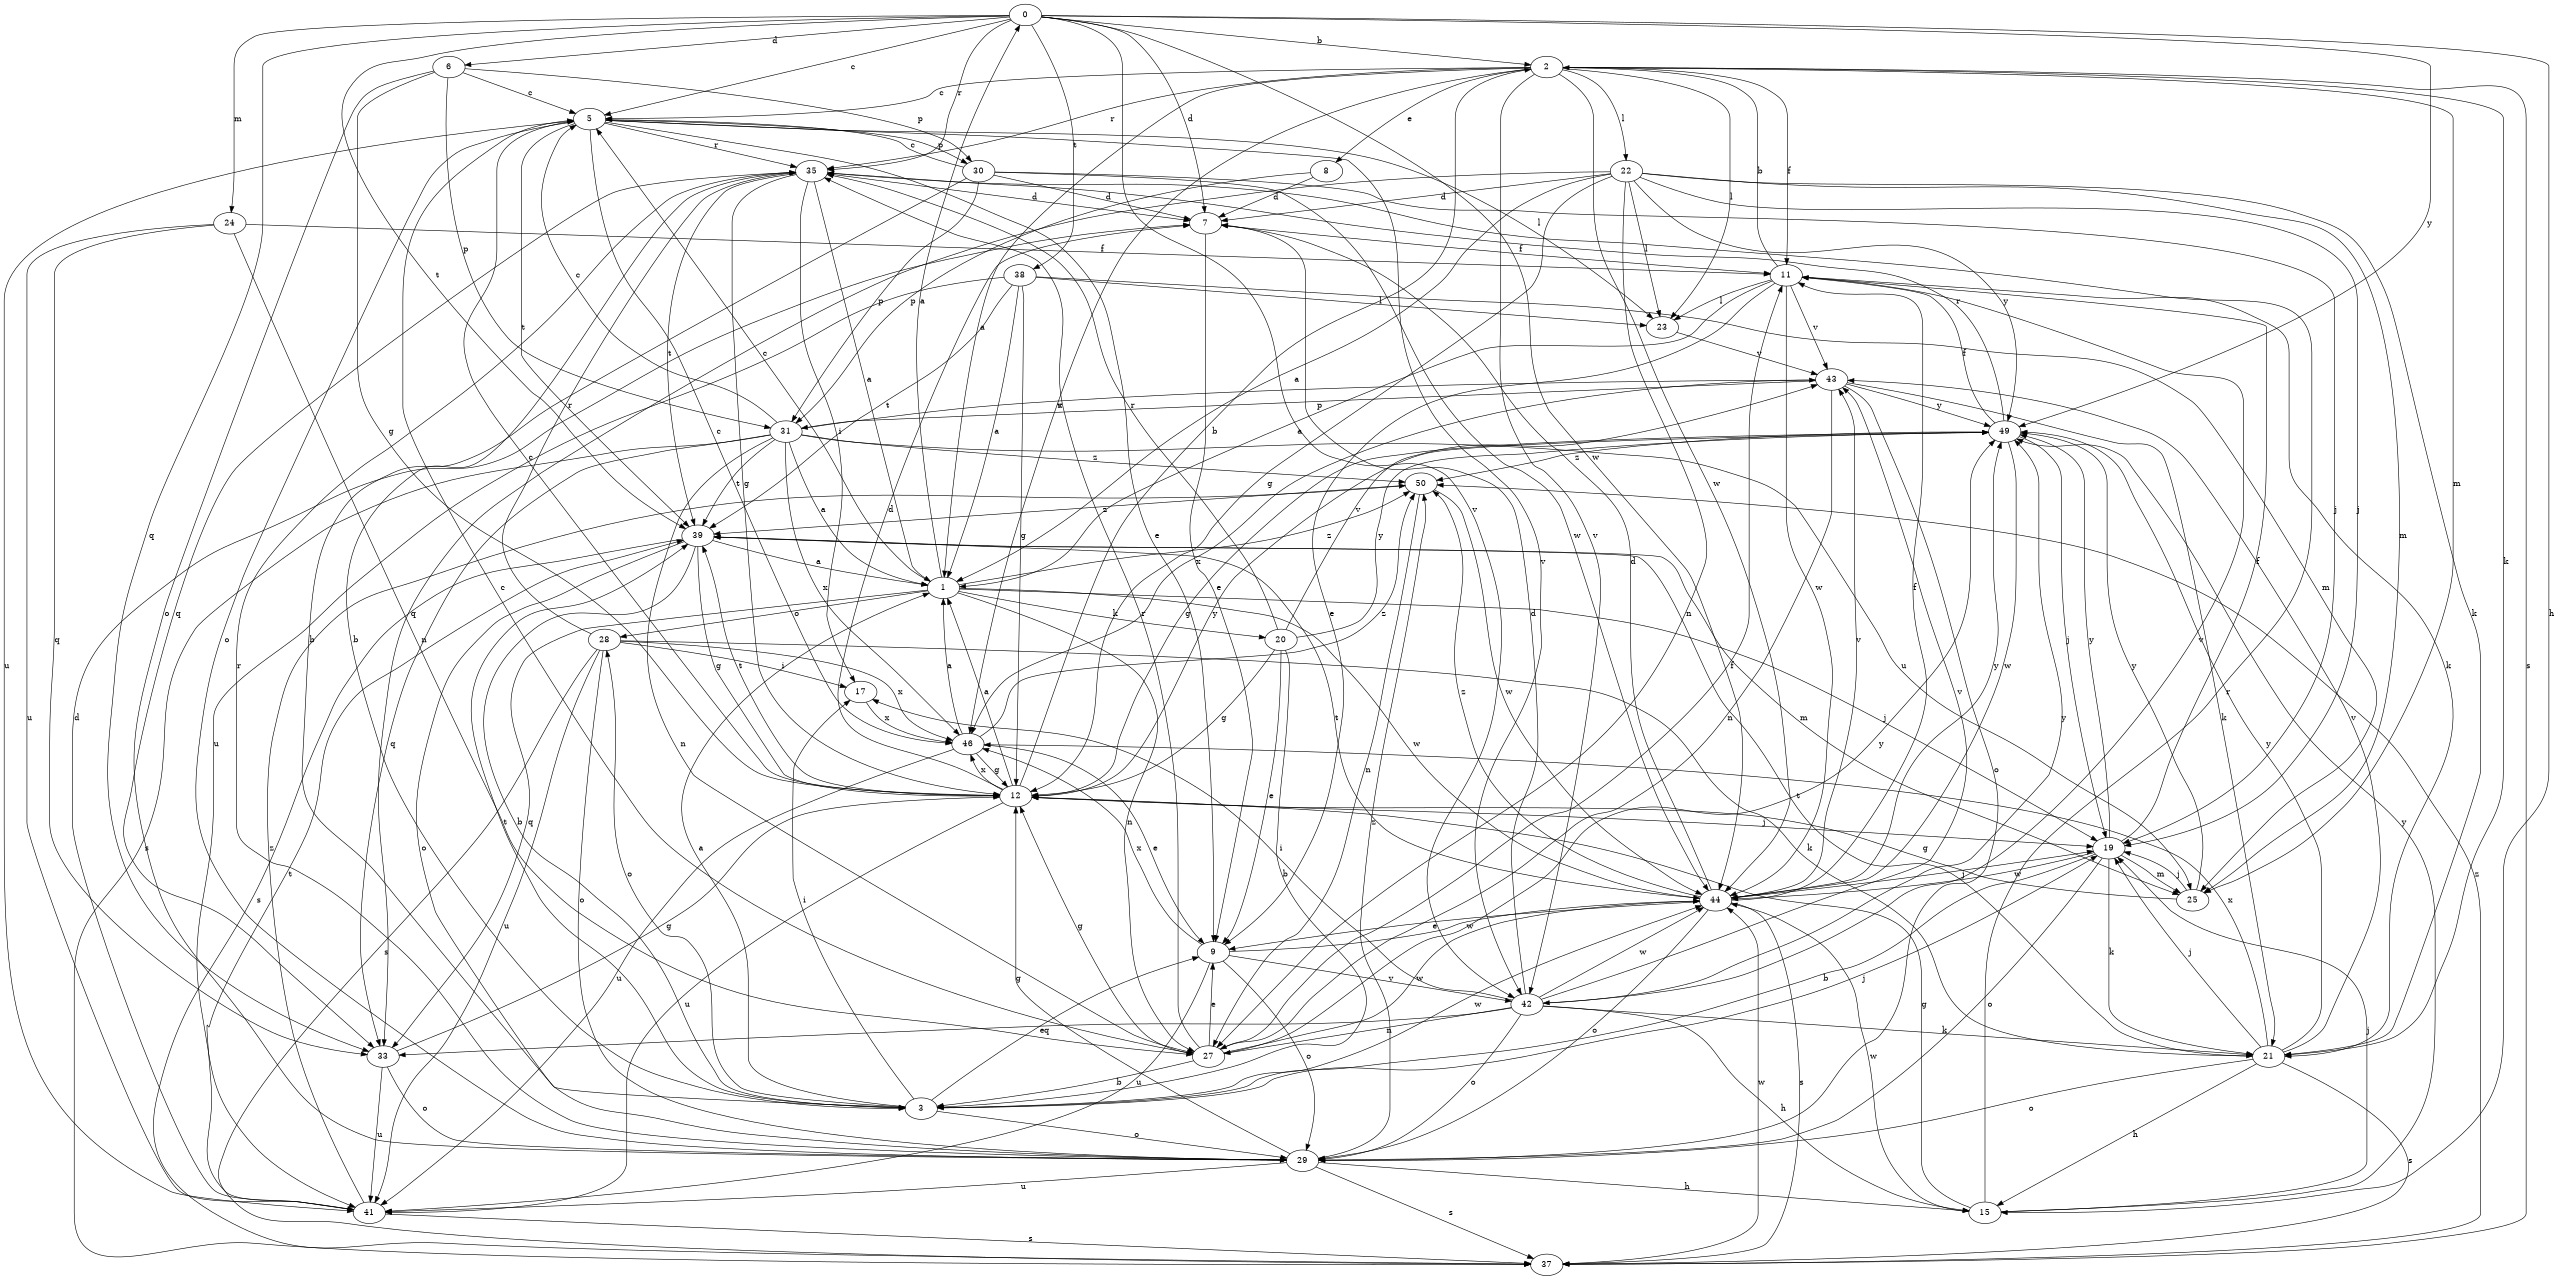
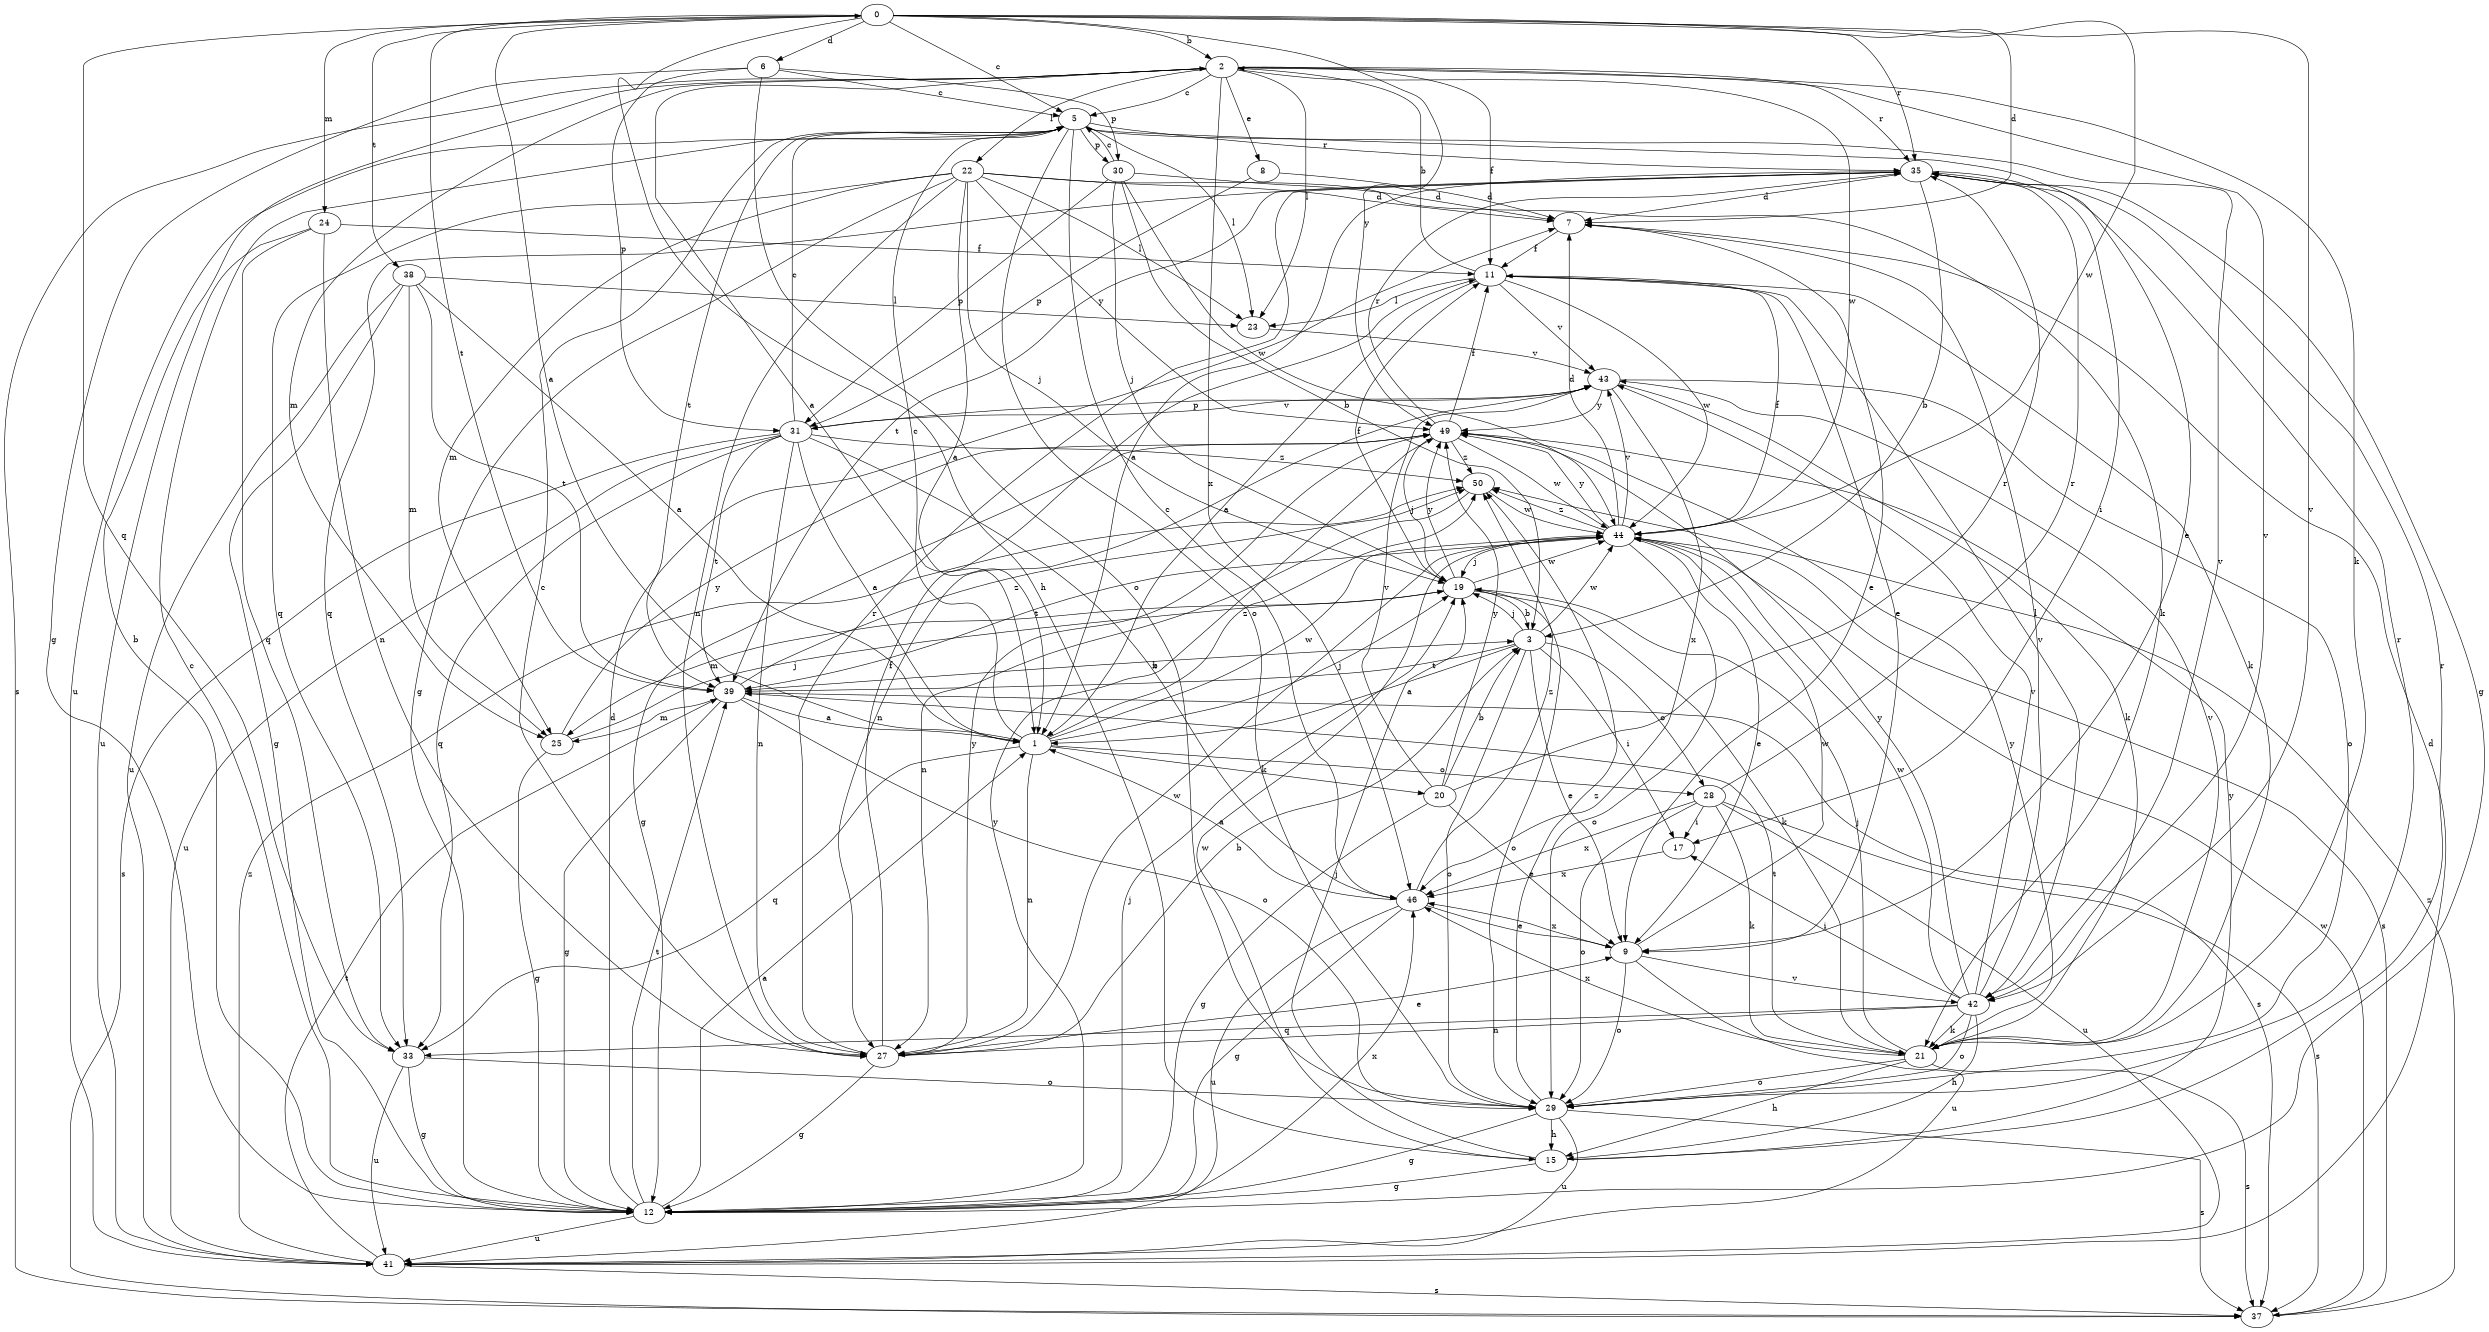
(1622, 455) -> (240, 745)
(1063, 510) -> (1074, 566)
(1534, 614) -> (2036, 614)
